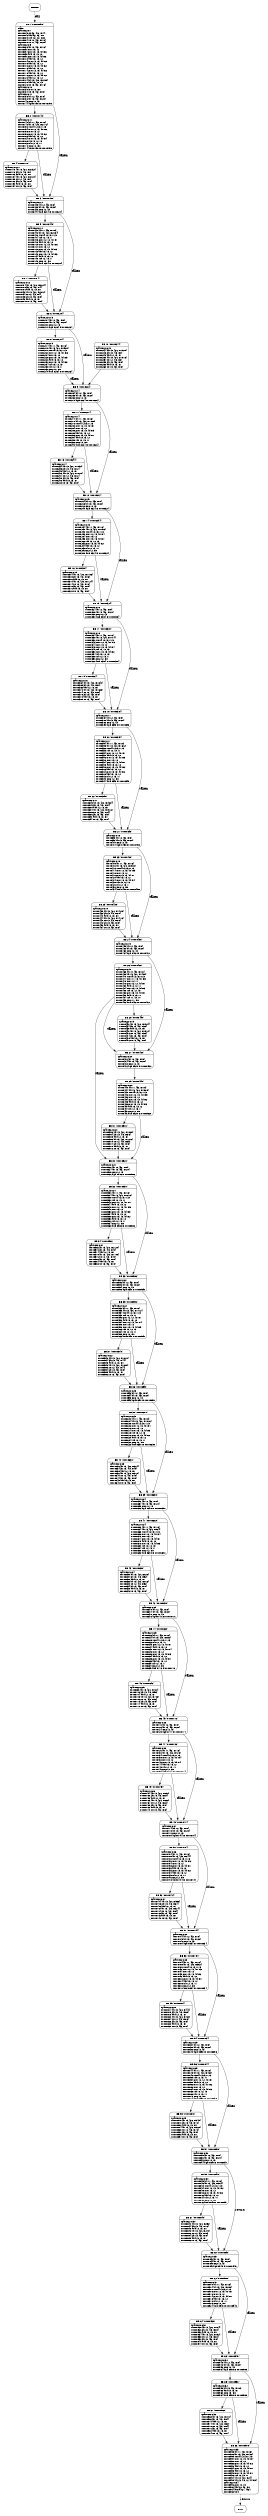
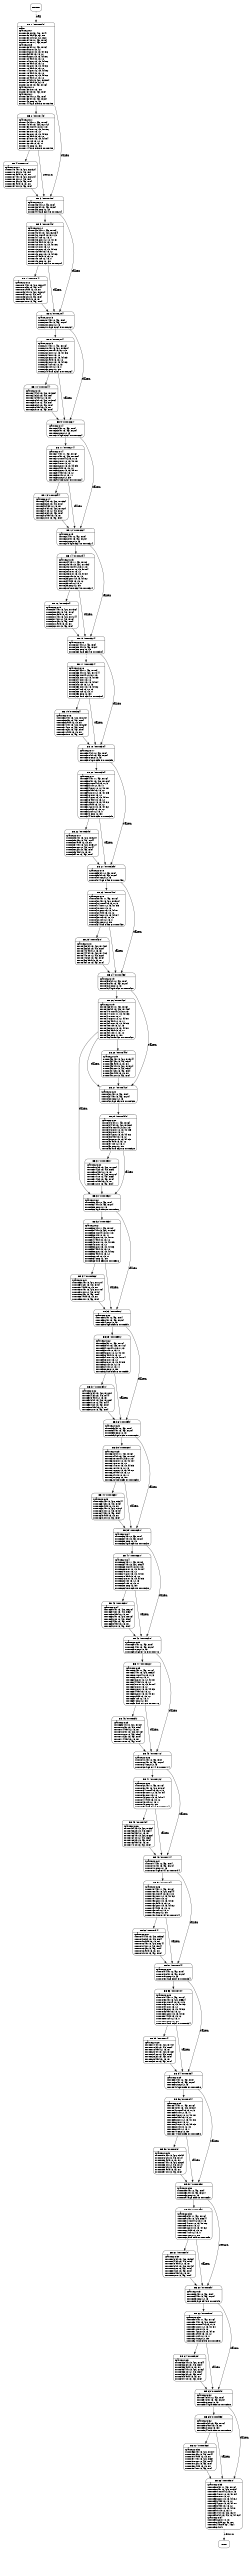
(47, 175) -> (48, 175)
none -> (48, 378)
